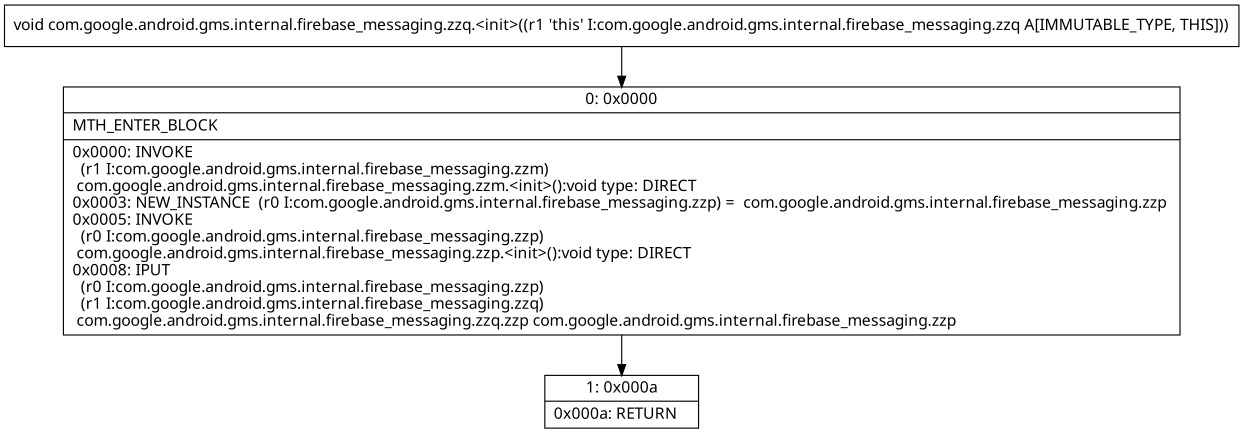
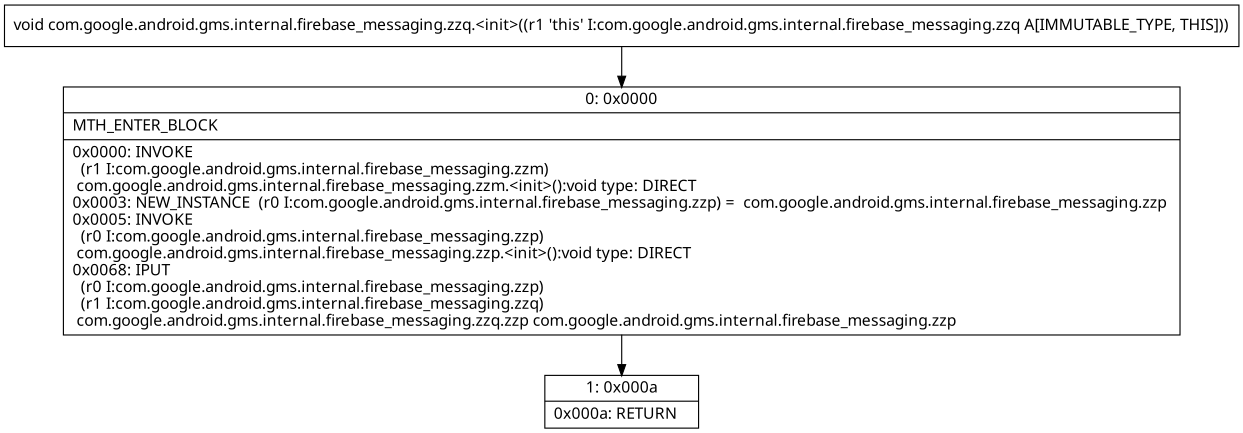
(126, 270) -> (126, 270)
